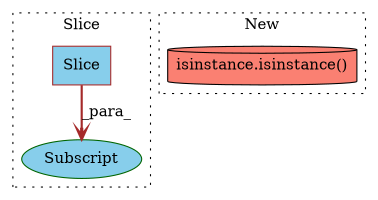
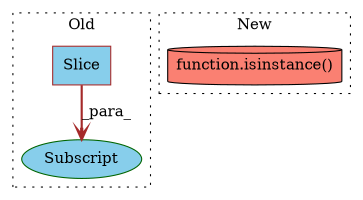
(82, 25) -> (82, 25)
(262, 66) -> (255, 66)
